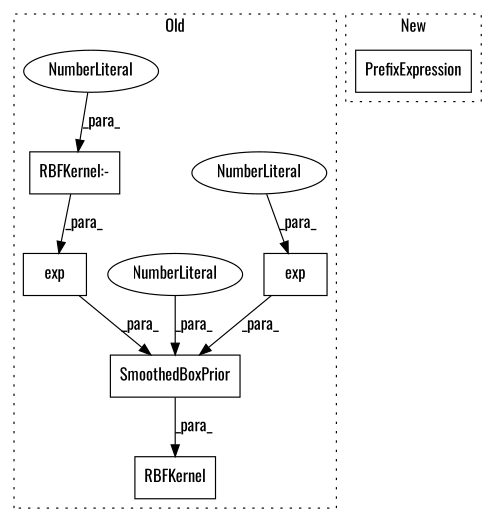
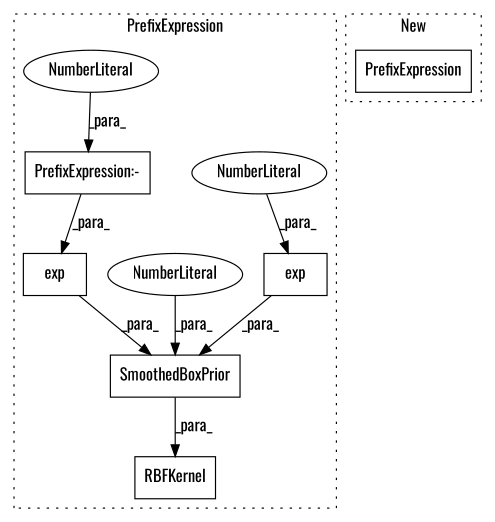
(175, 27) -> (175, 27)
(75, 173) -> (88, 173)
